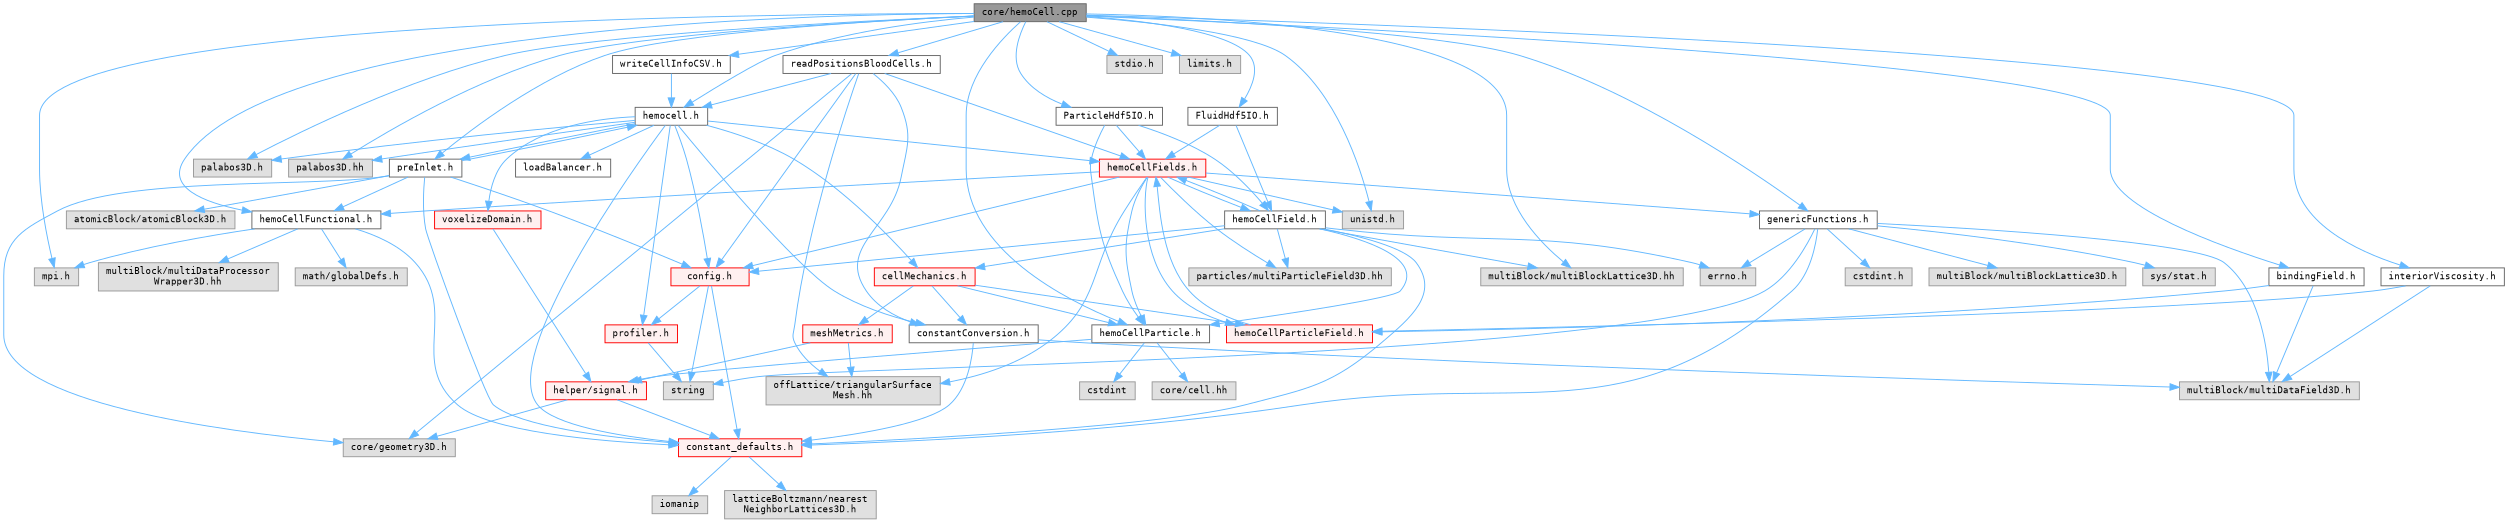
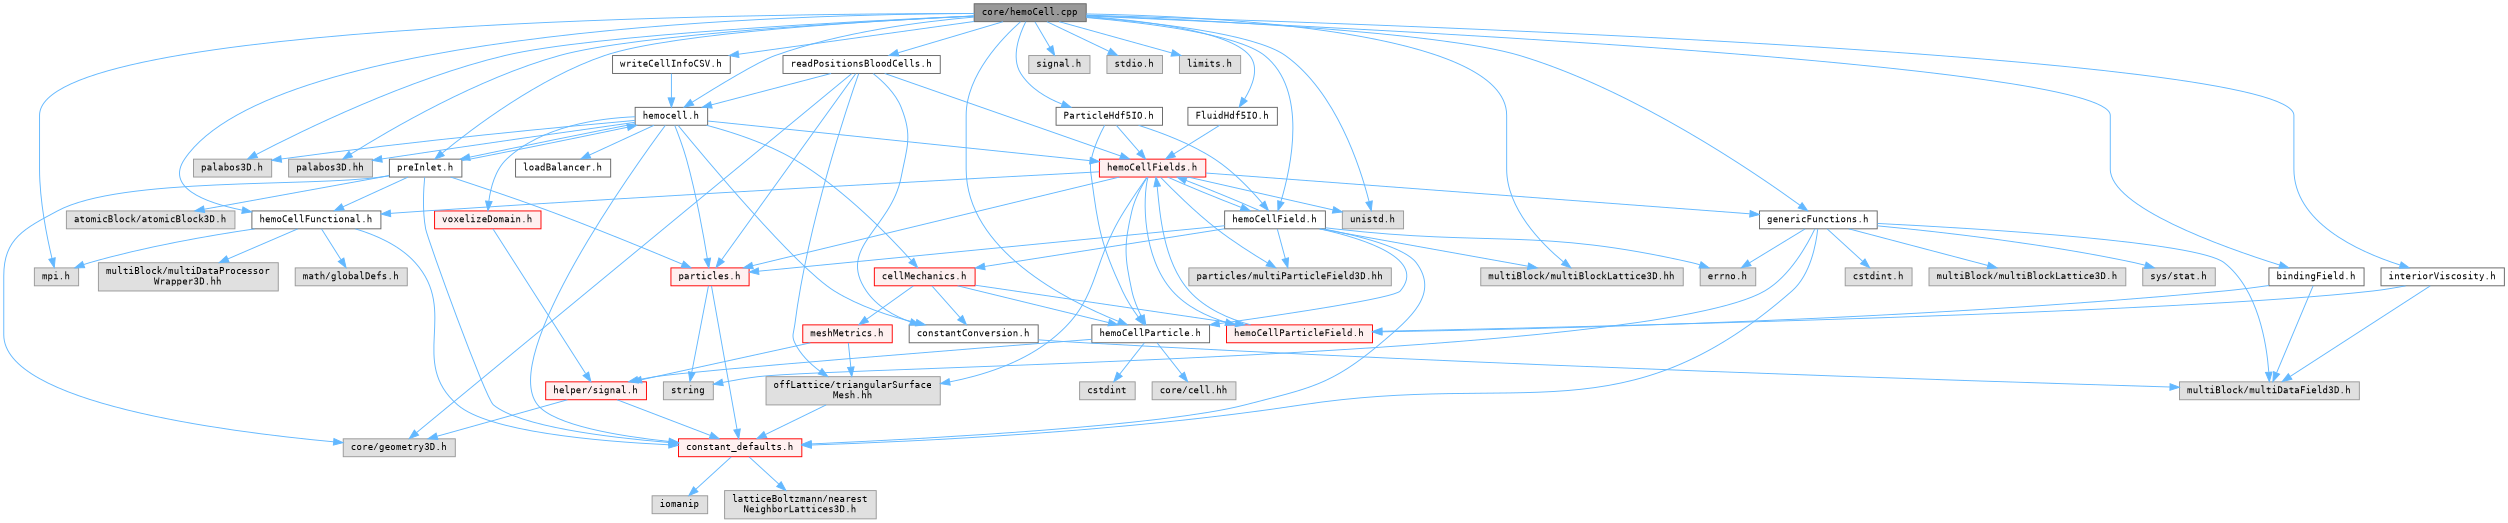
none -> (1059, 65)
(1252, 164) -> (1252, 48)
(710, 277) -> (710, 277)
(641, 334) -> none
(915, 421) -> (796, 420)
